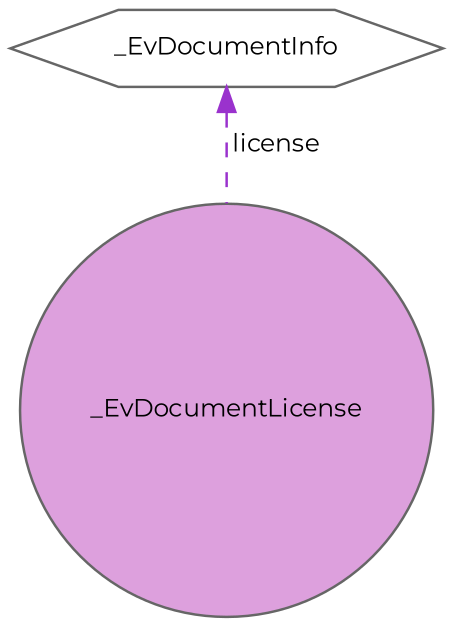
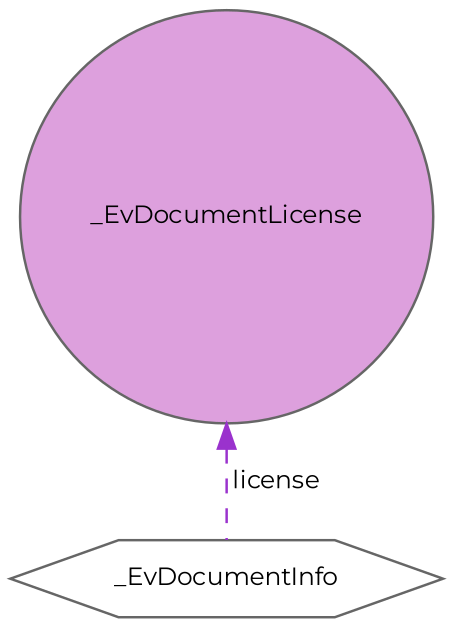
(227, 158) -> (227, 494)
